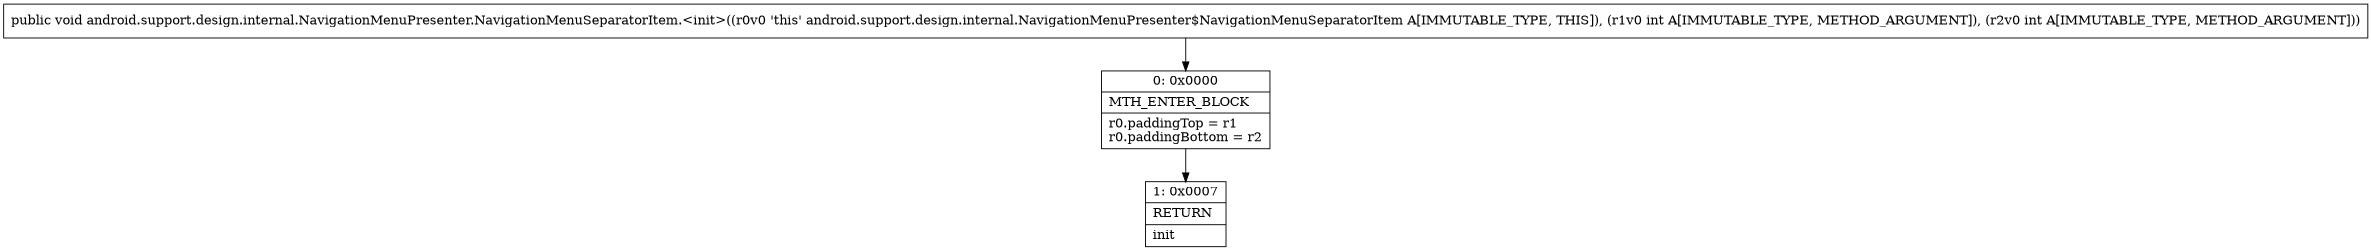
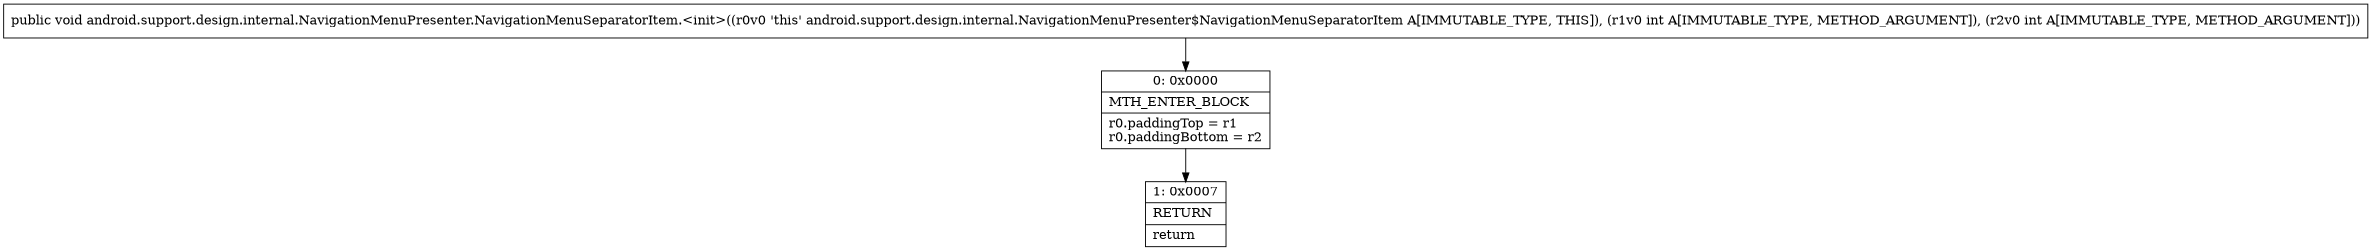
(1164, 235) -> (1174, 235)
